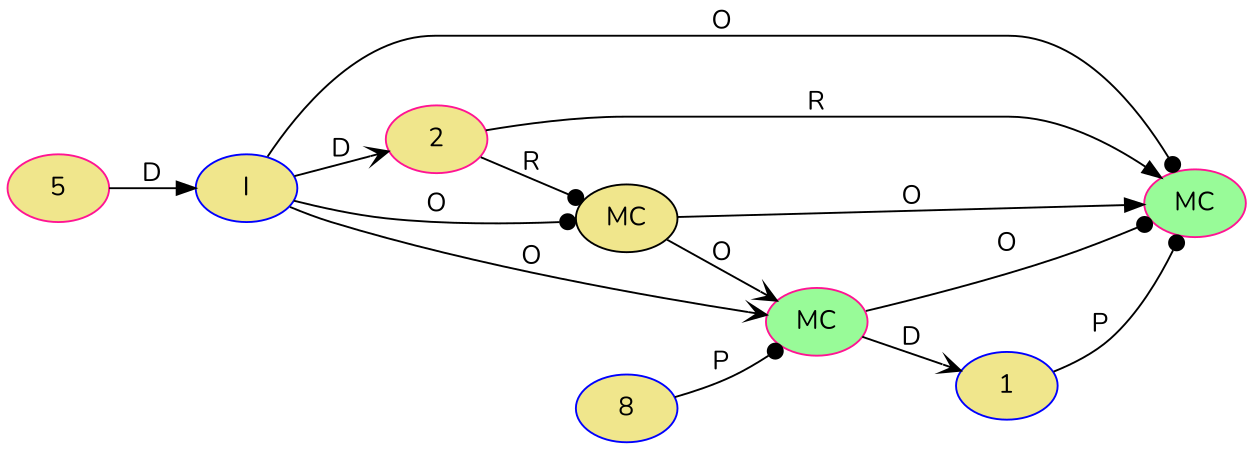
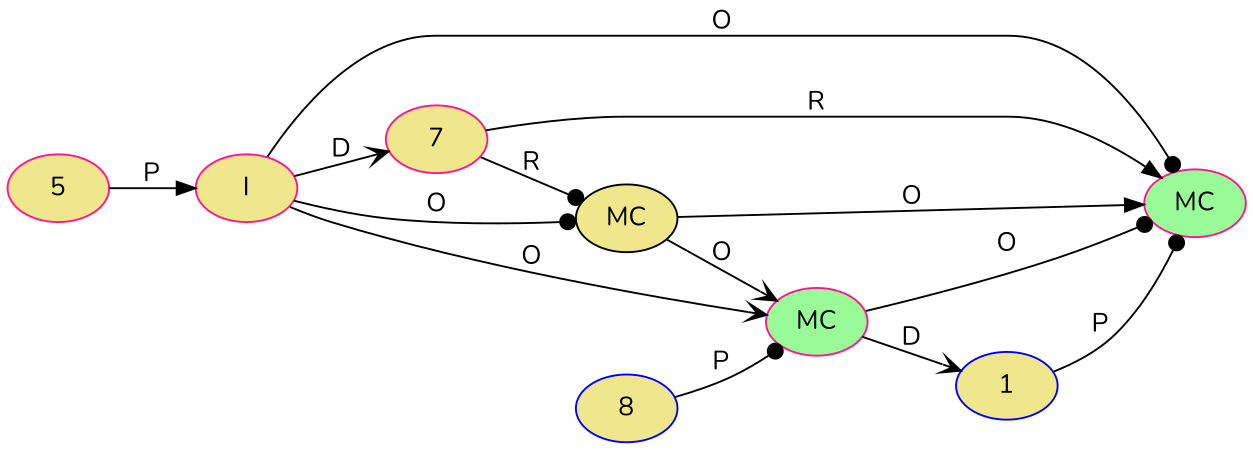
(437, 139) -> (437, 139)
(152, 174) -> (152, 174)
(247, 188) -> (247, 188)
